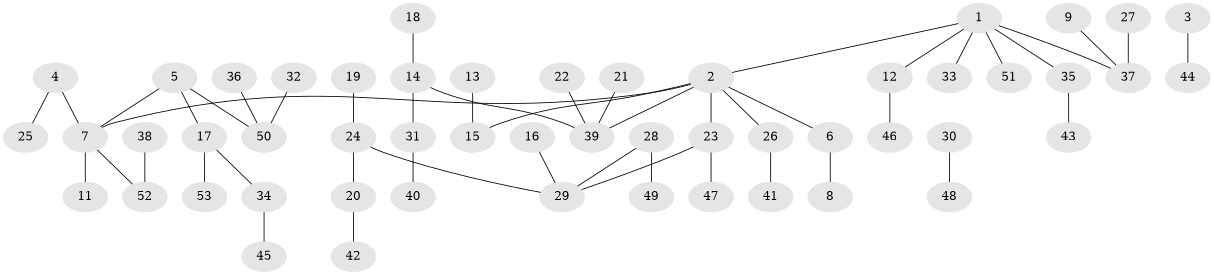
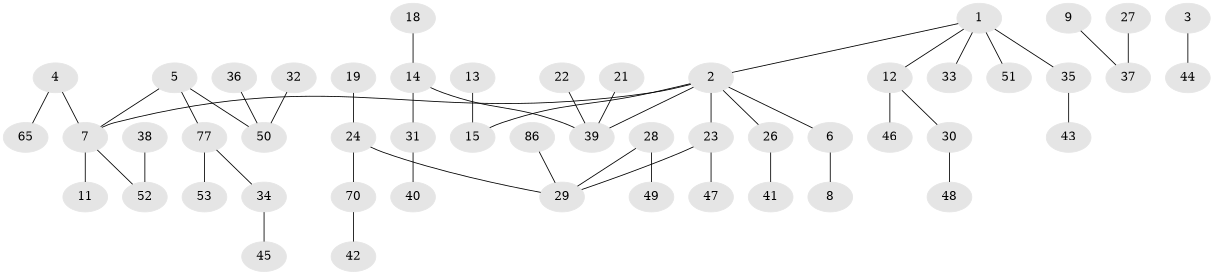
(1055, 46) -> none
none -> (920, 108)
(26, 137) -> (26, 137)
(204, 137) -> (204, 137)
(532, 137) -> (532, 137)
(353, 197) -> (353, 197)
